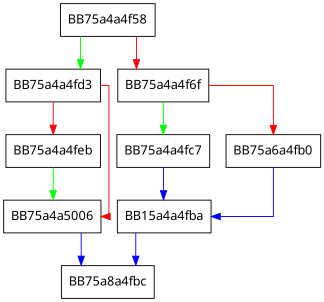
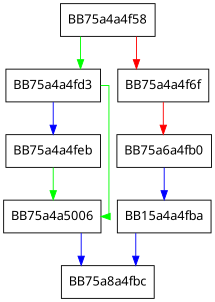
(53, 114) -> (53, 114)
(109, 147) -> (109, 147)
(163, 151) -> none
